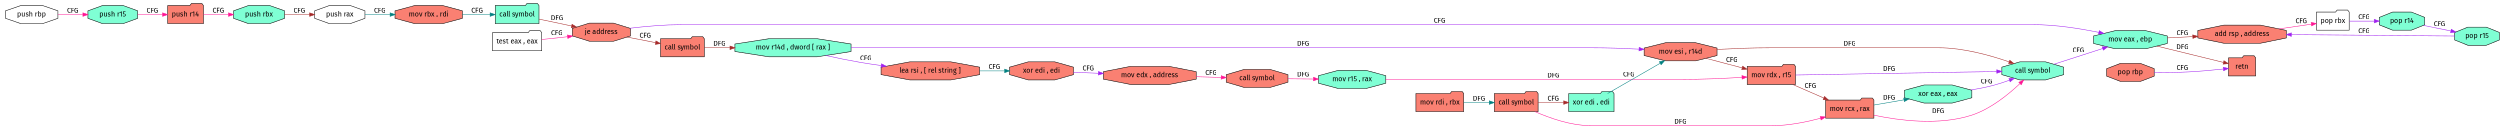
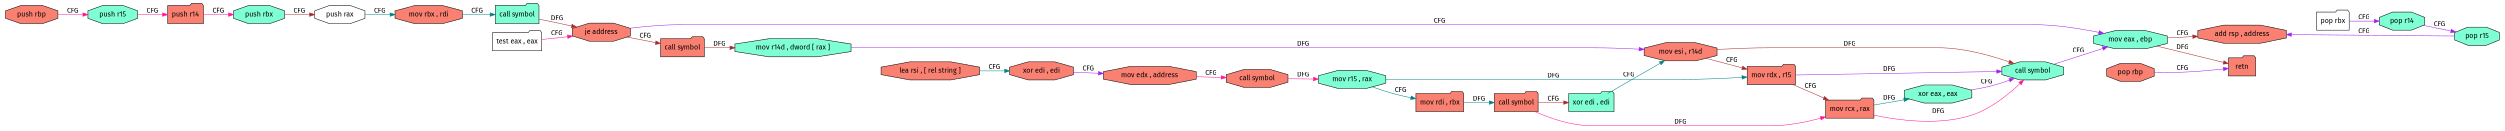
(32, 15) -> (32, 15)
(2295, 27) -> none
(853, 61) -> none
(1564, 79) -> (1564, 79)
none -> (1391, 93)
